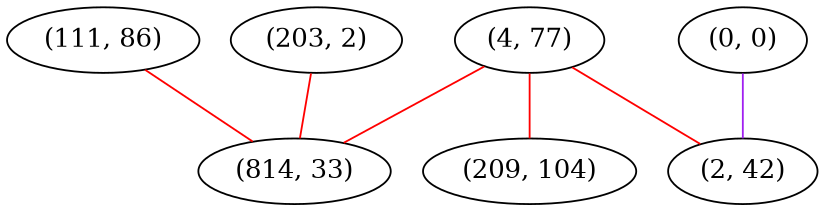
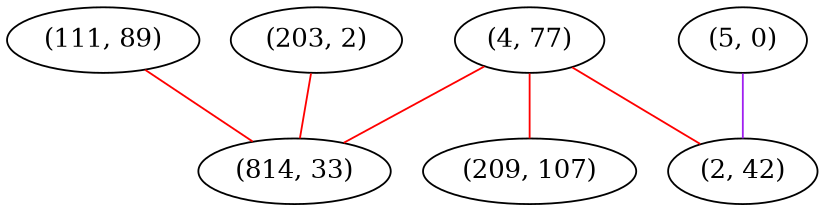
(103, 40) -> (103, 40)
(743, 40) -> (743, 40)
(530, 171) -> (530, 171)
